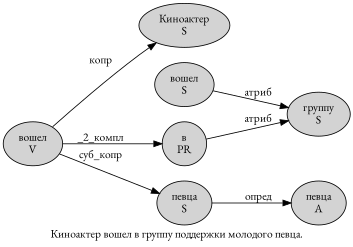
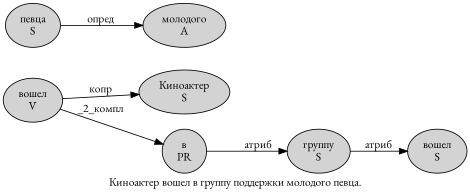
(247, 98) -> (375, 151)
(106, 172) -> none
(319, 203) -> (184, 25)
